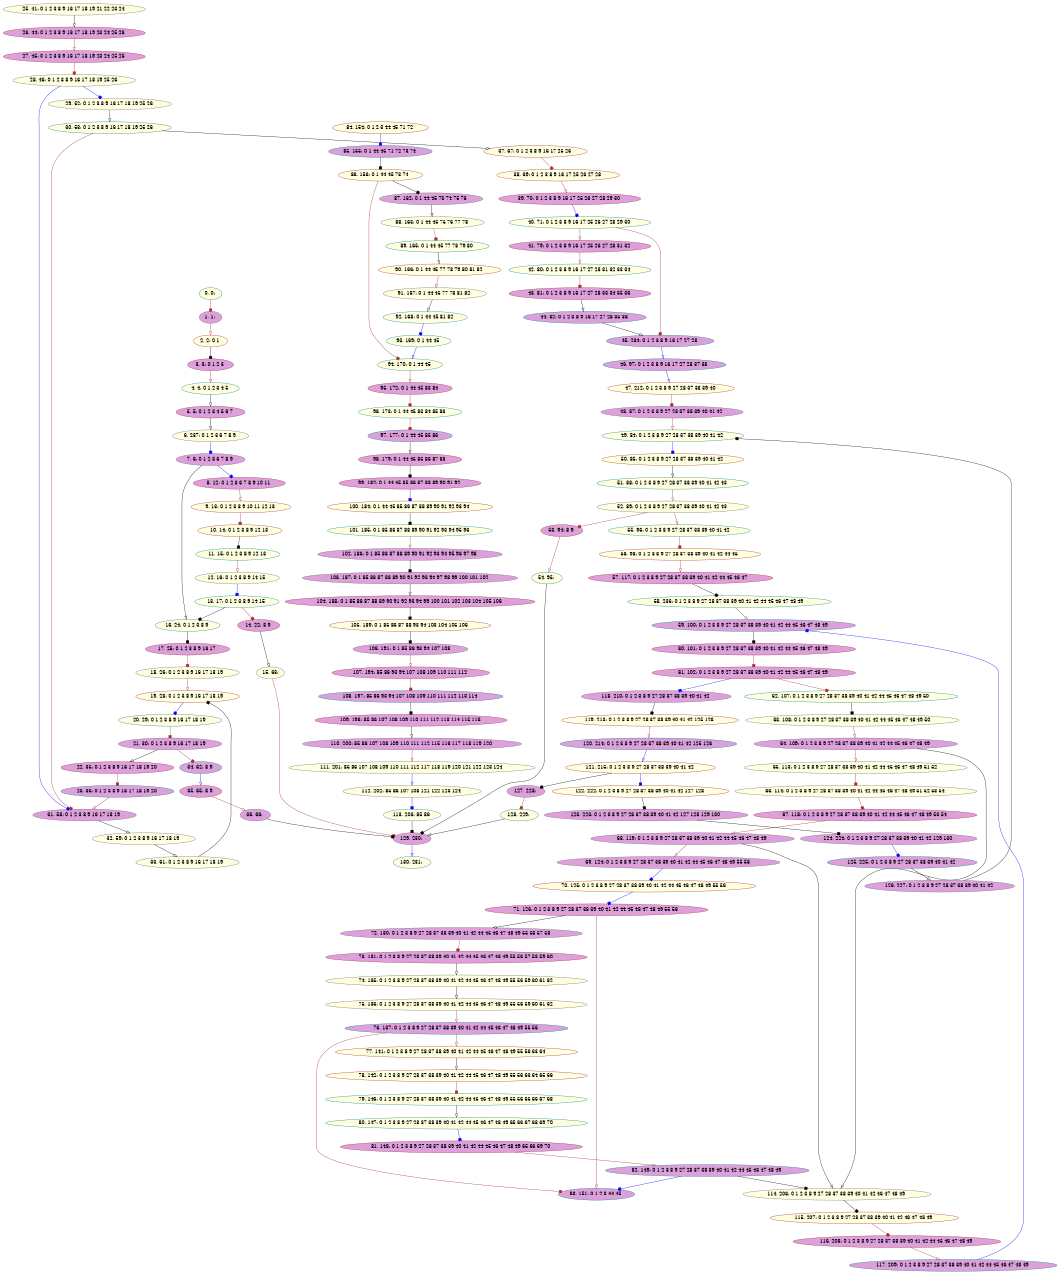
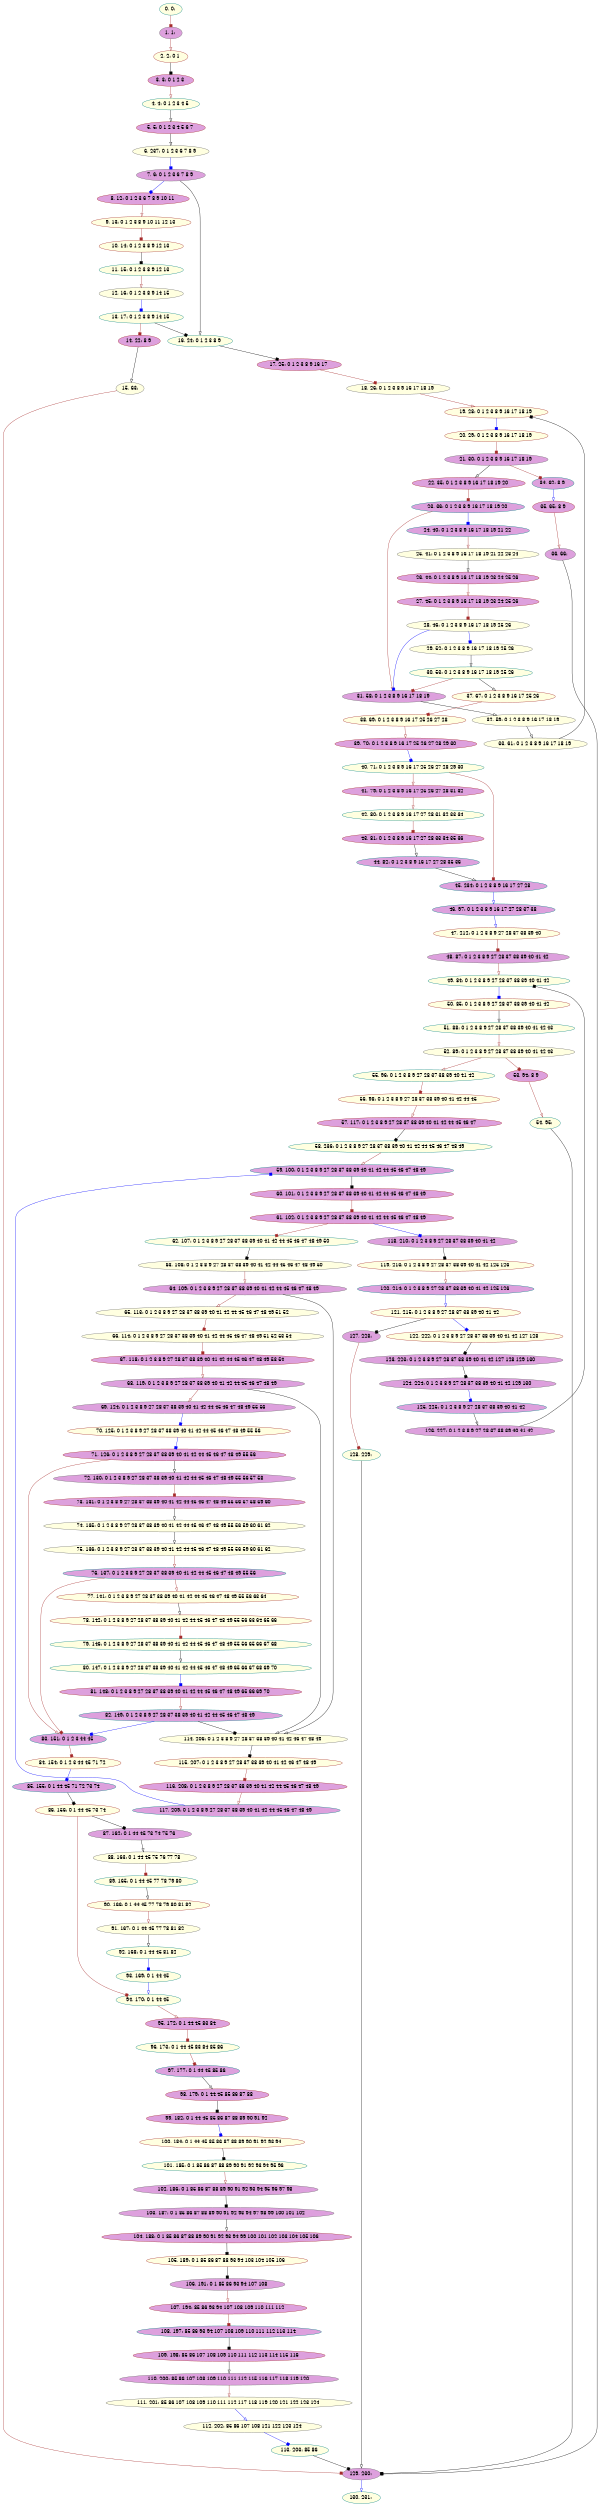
none -> (468, 531)
(170, 720) -> (496, 436)
none -> (70, 1750)
